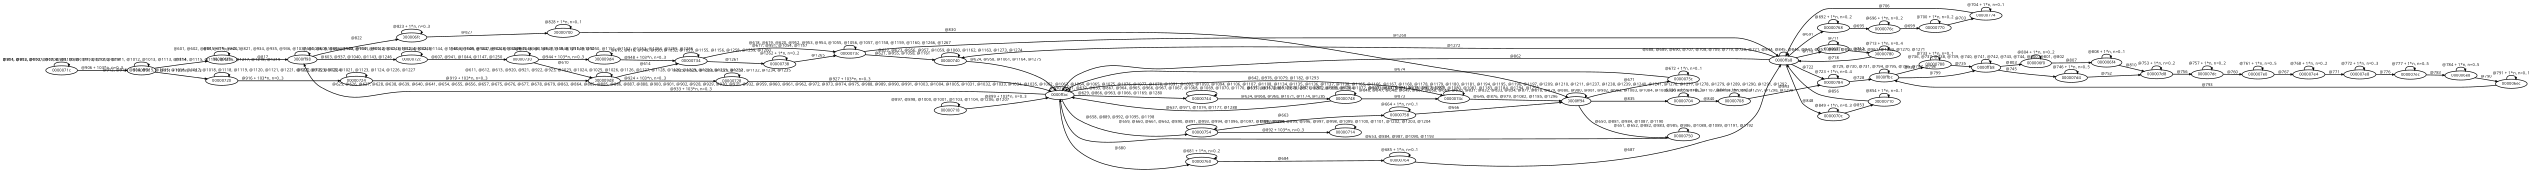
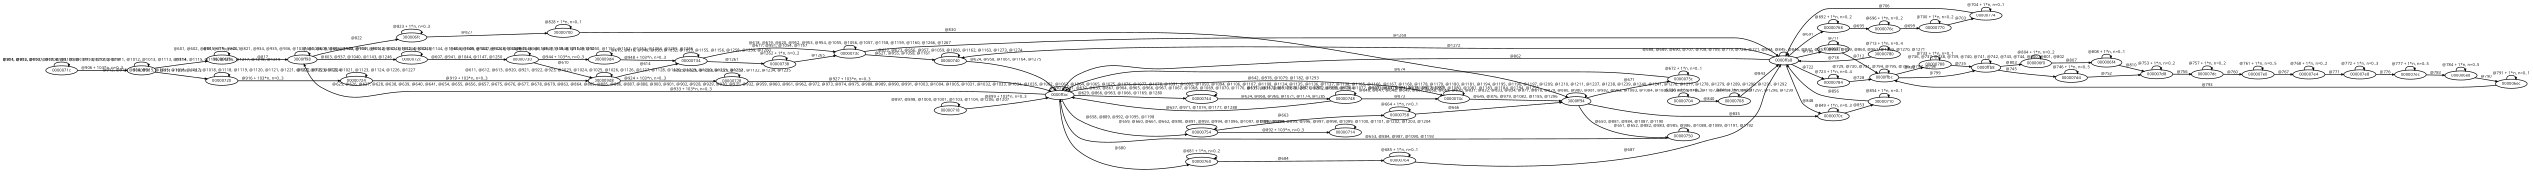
(1808, 51) -> (1808, 51)
(1858, 52) -> (1859, 62)
(1783, 92) -> (1758, 81)
(1628, 101) -> (1701, 116)
